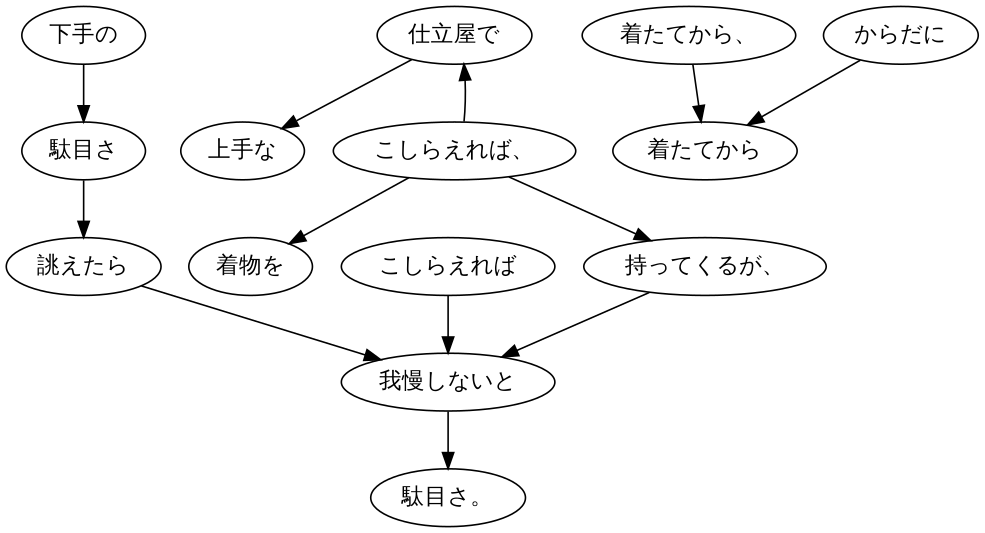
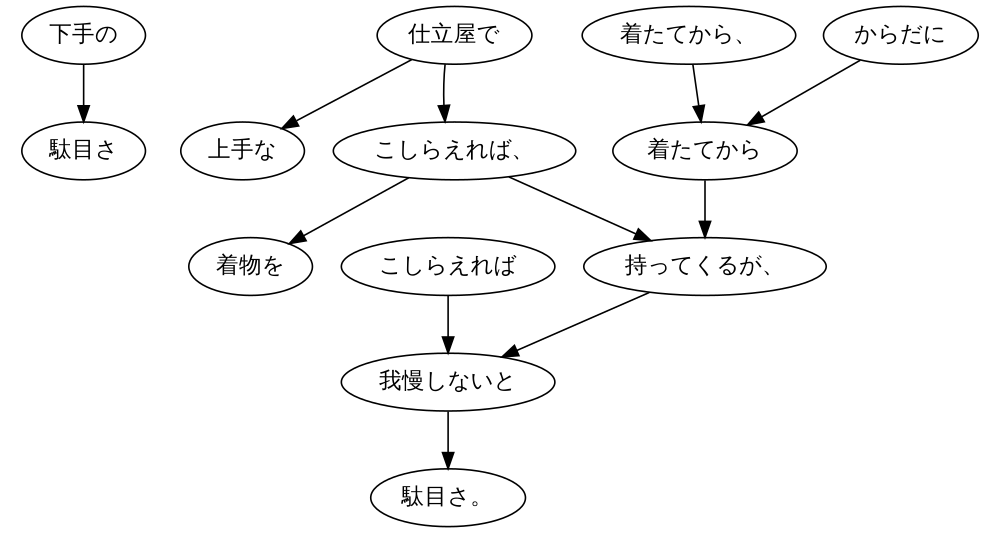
(465, 101) -> (444, 85)
none -> (705, 201)
(84, 267) -> none
